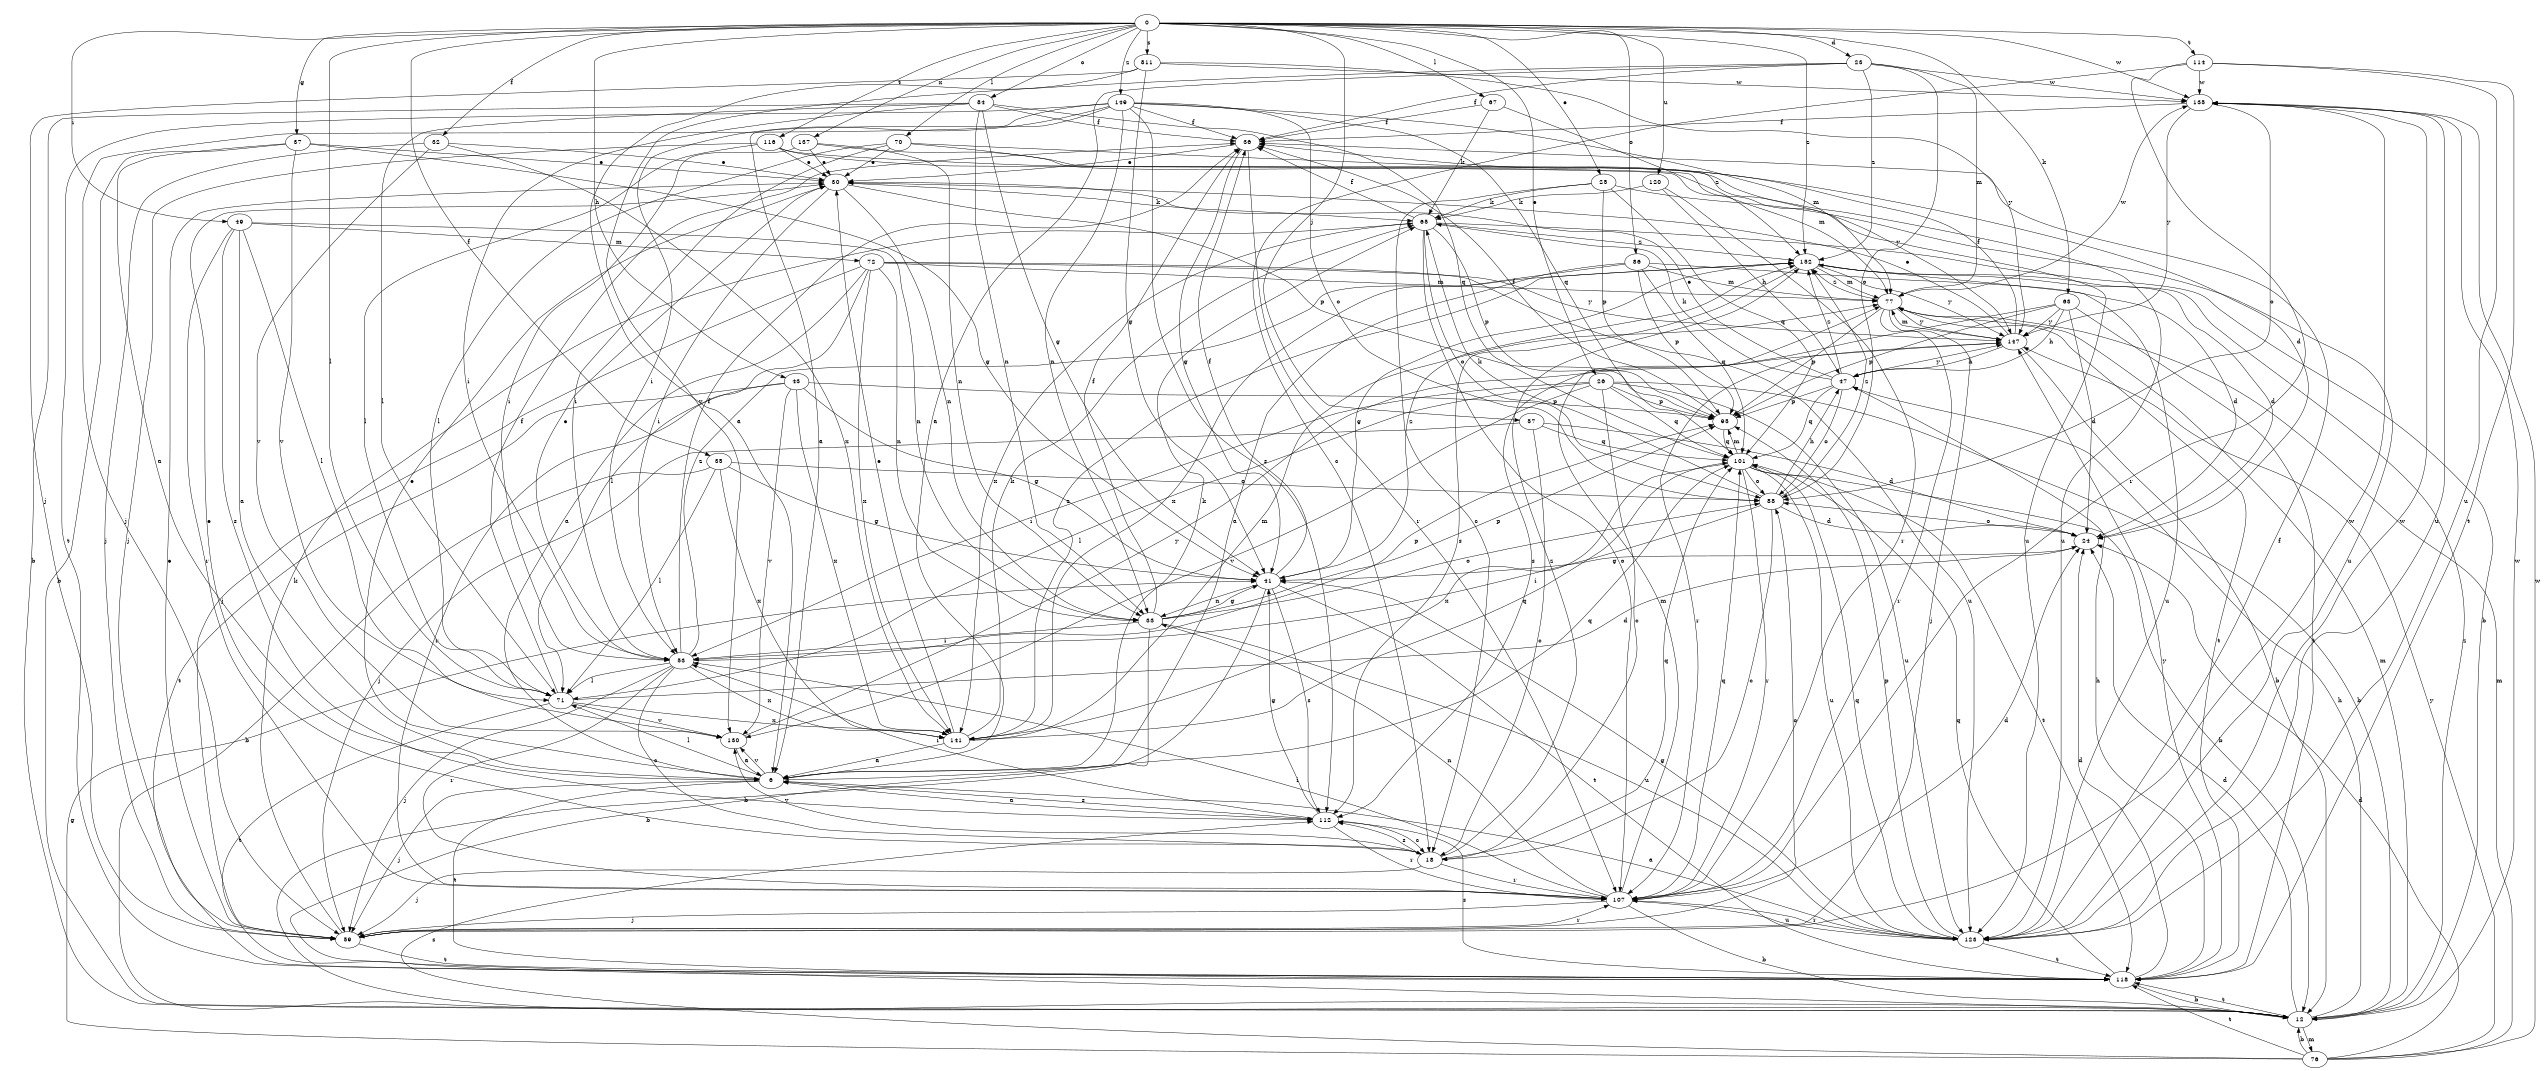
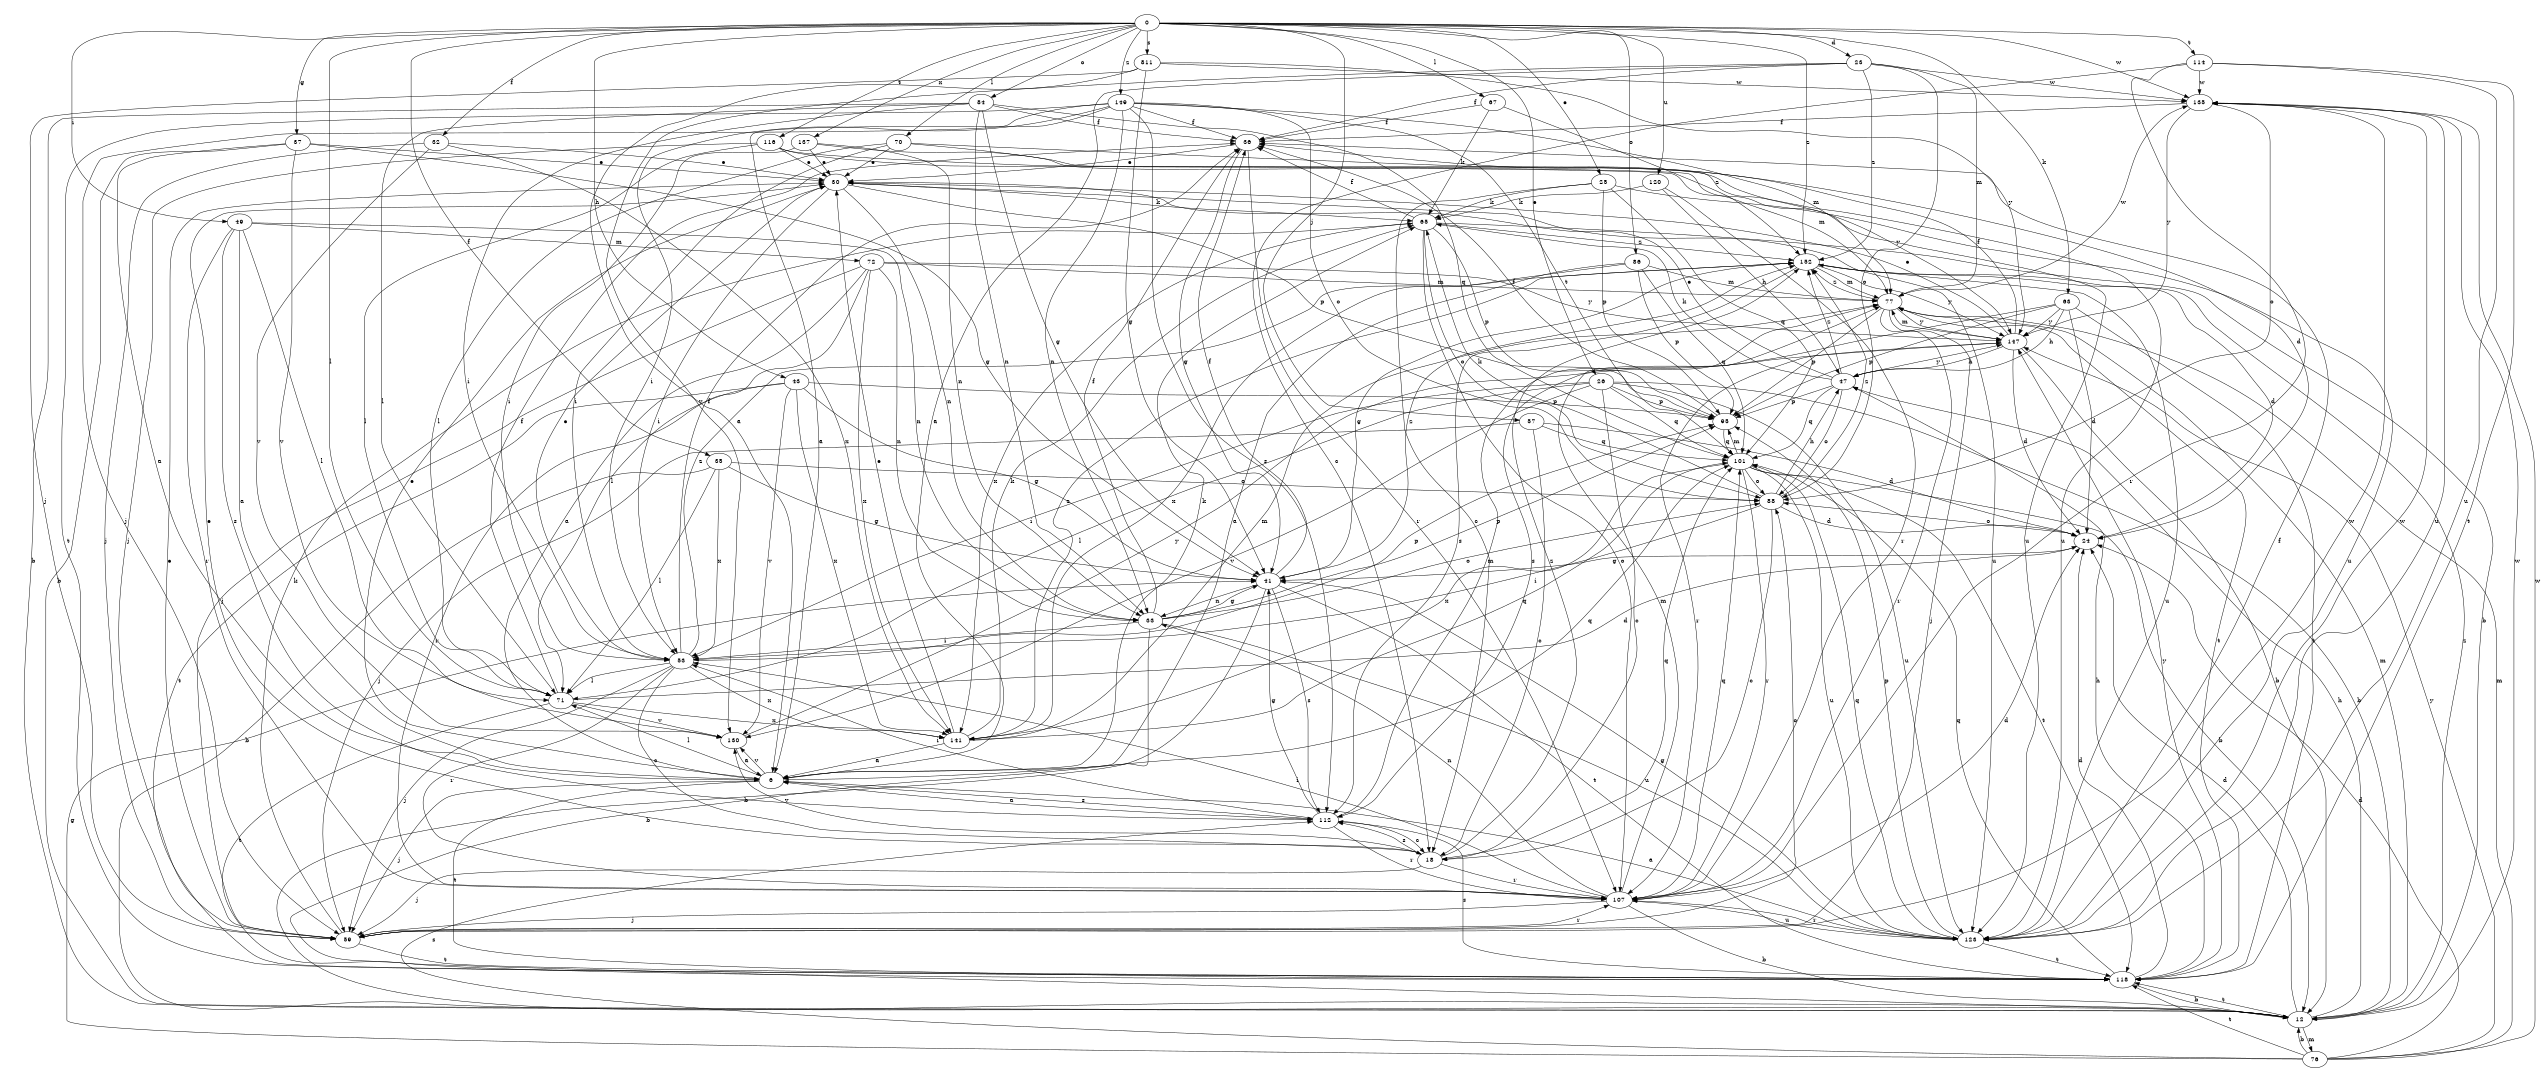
(1567, 282) -> (1567, 282)
(2127, 302) -> (2023, 443)
(1673, 353) -> (1677, 238)
none -> (1481, 459)
(778, 643) -> (717, 567)
